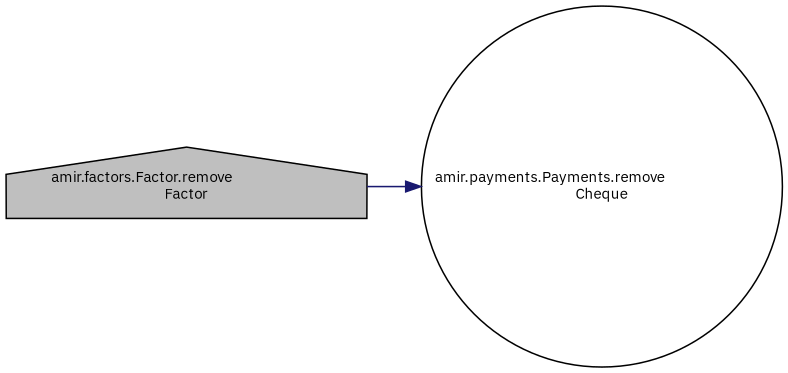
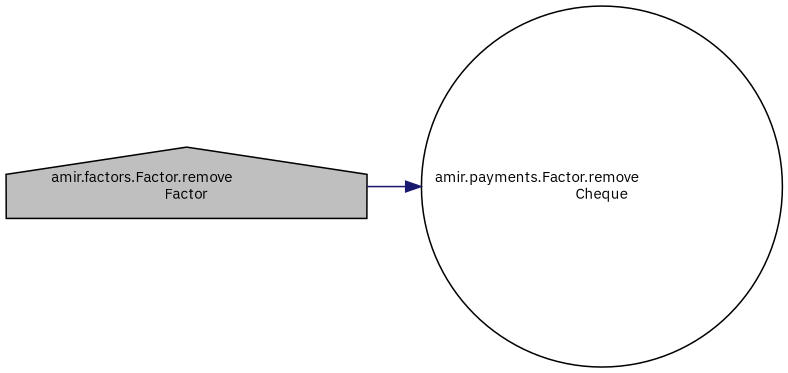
(602, 187) -> (602, 187)
